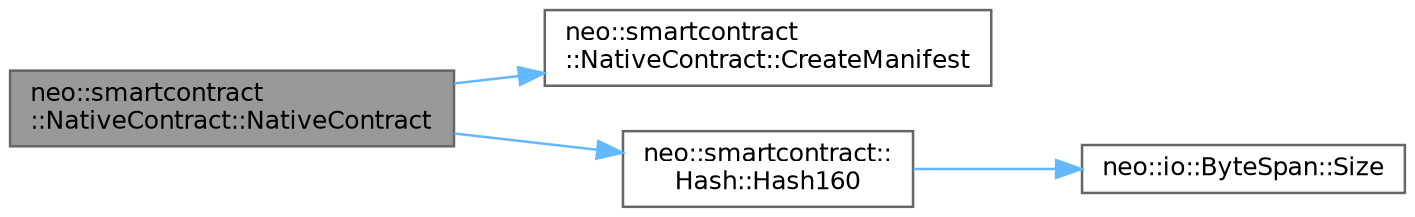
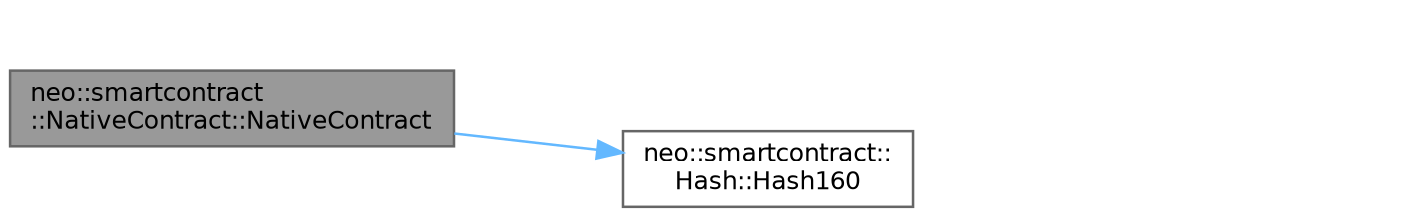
(768, 48) -> none
(1243, 169) -> none
